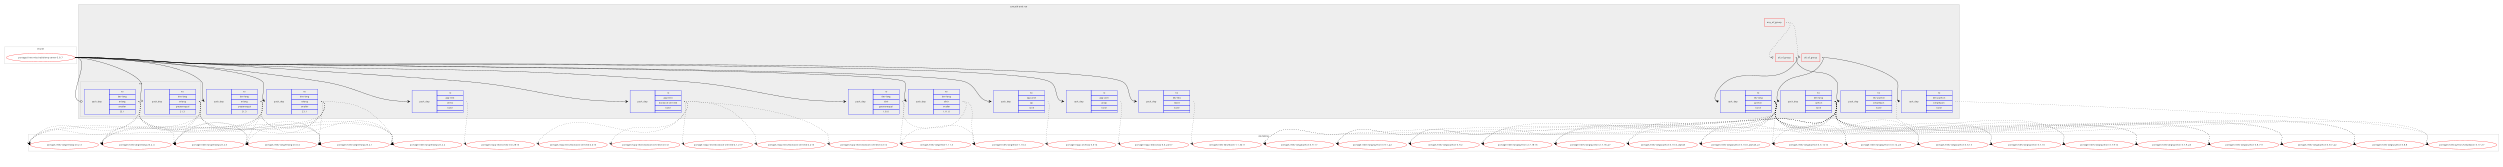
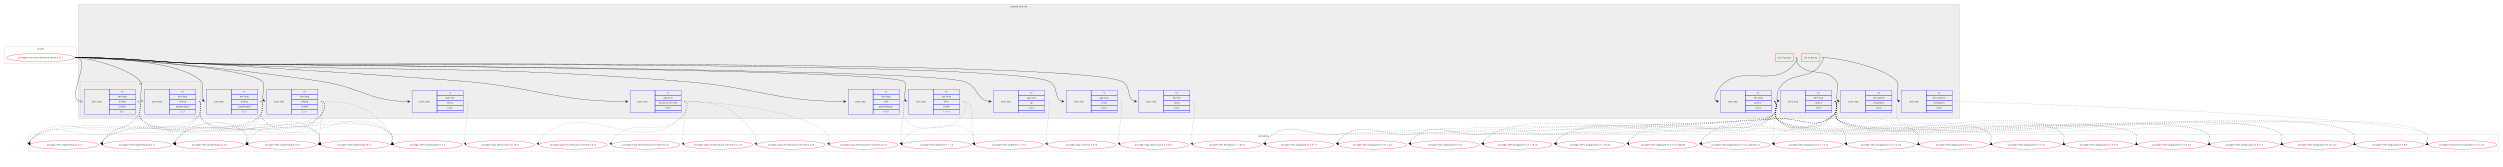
(1774, 22) -> none
